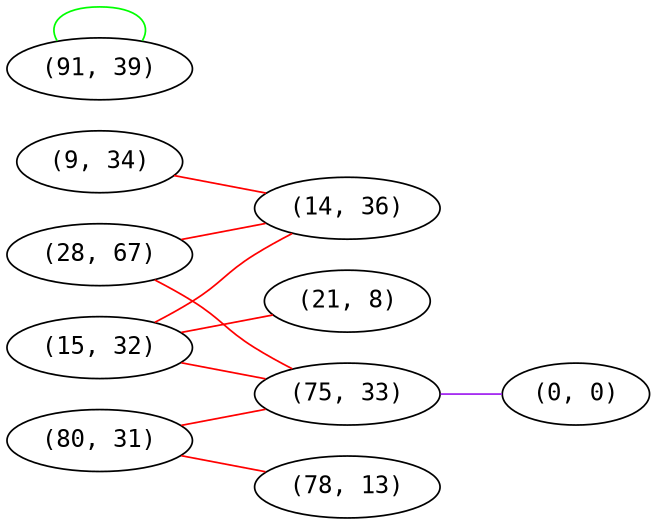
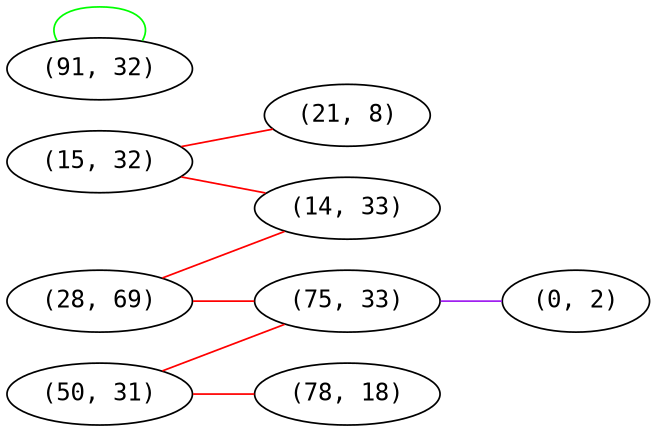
(100, 69) -> (100, 69)
(100, 162) -> none
(347, 208) -> (347, 208)
(100, 255) -> (100, 301)
(223, 371) -> none
(576, 394) -> (576, 301)
(100, 441) -> (100, 394)
(347, 487) -> (347, 394)
